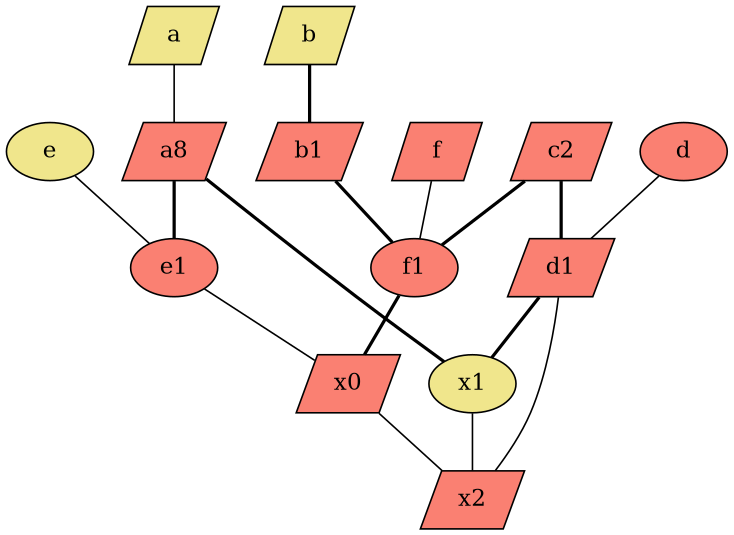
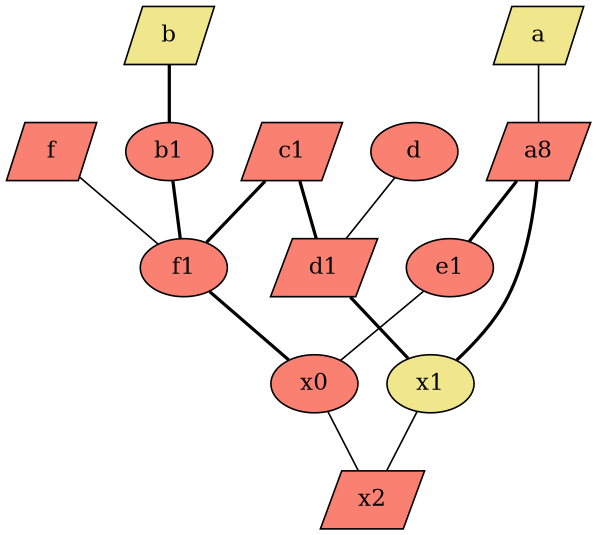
(50, 152) -> none
(310, 152) -> (169, 152)
(561, 152) -> (292, 152)
(348, 384) -> (314, 384)
(539, 389) -> none
